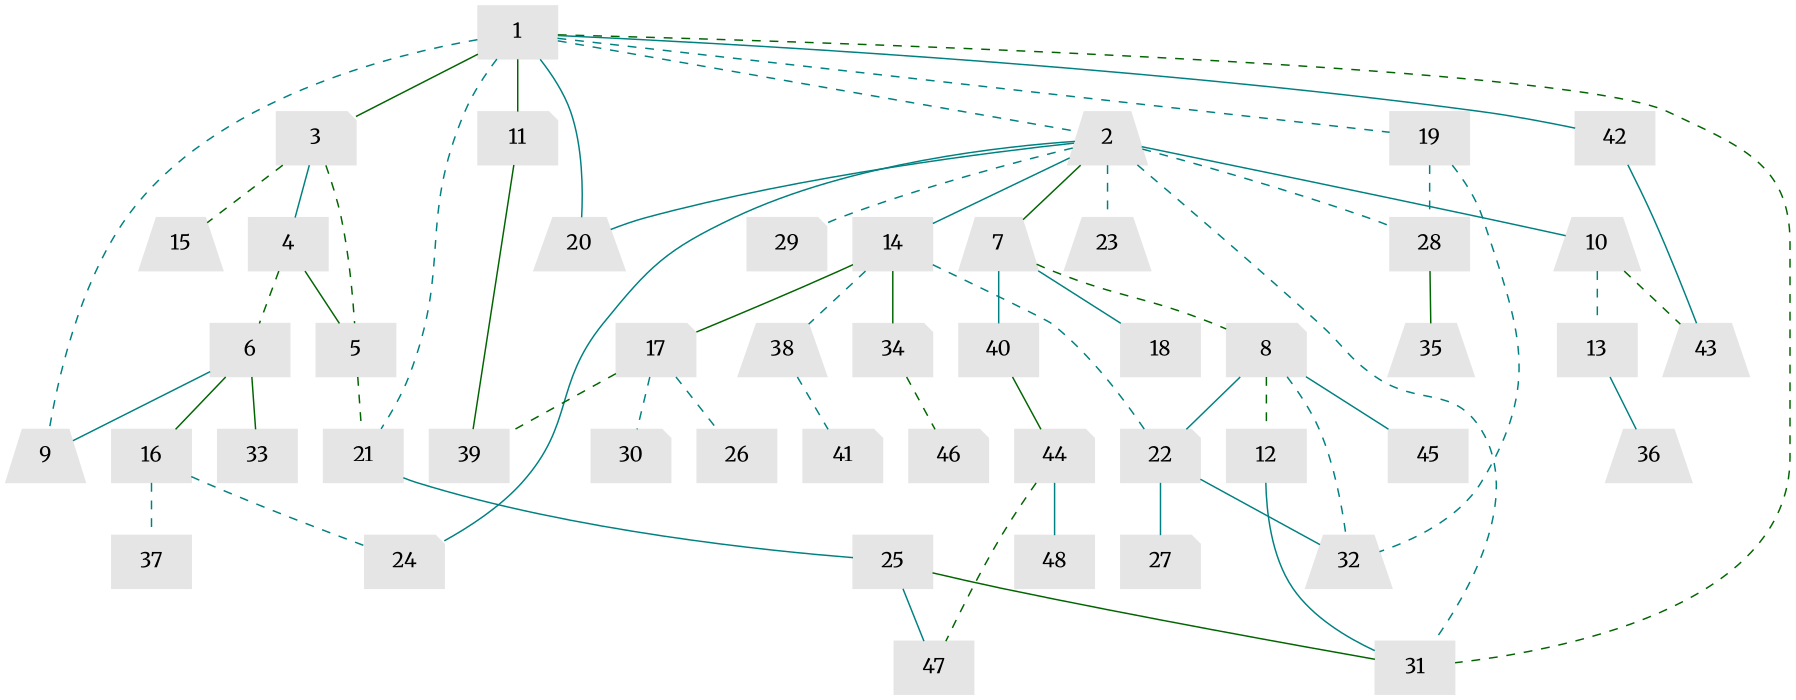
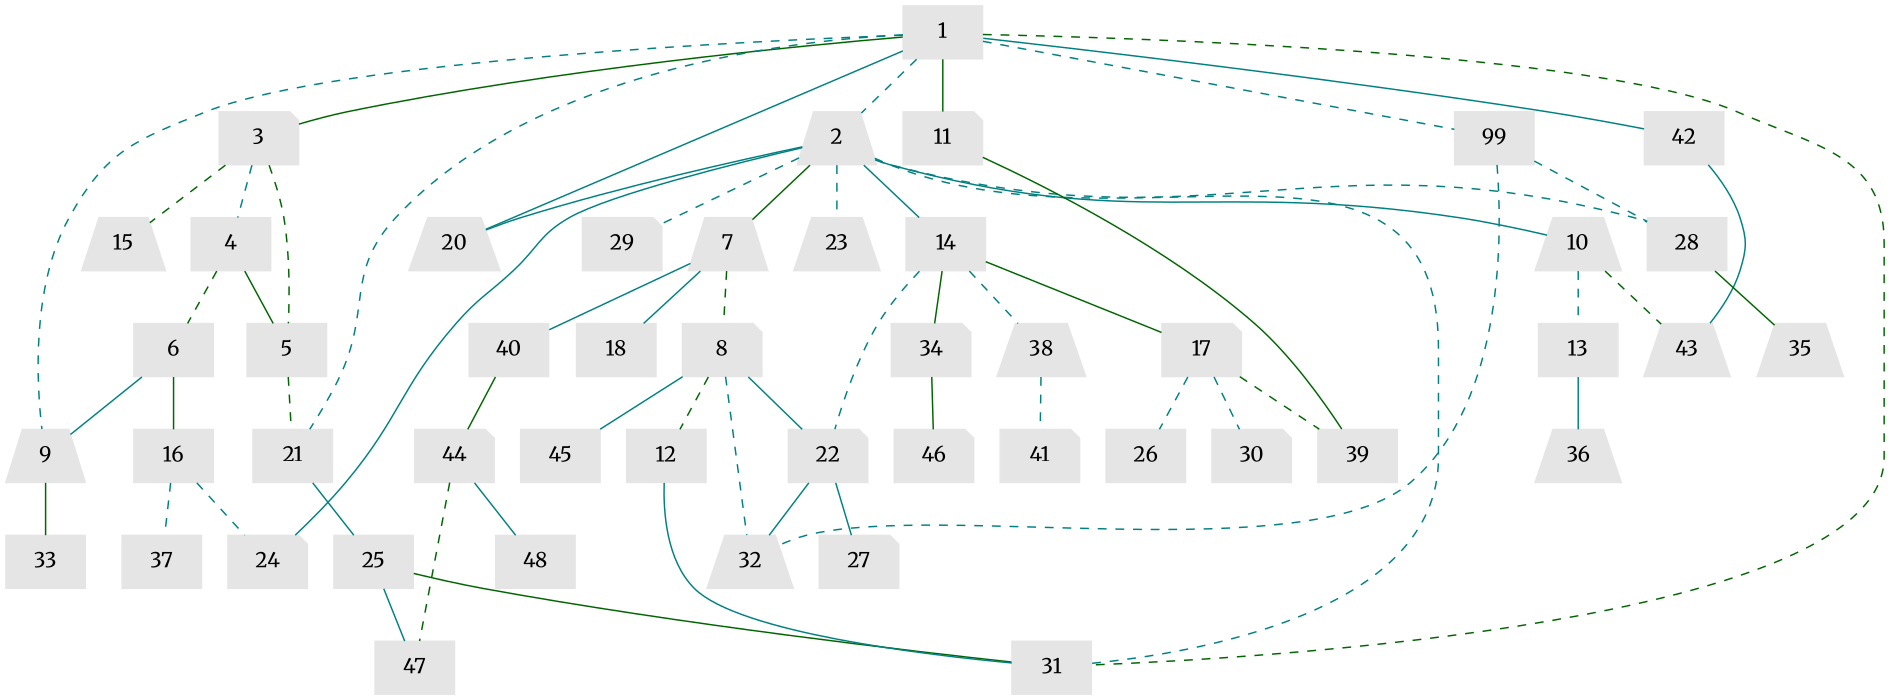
(1430, 138) -> (1494, 138)
(302, 191) -> (245, 191)
(254, 403) -> (46, 509)
(921, 403) -> (933, 403)
